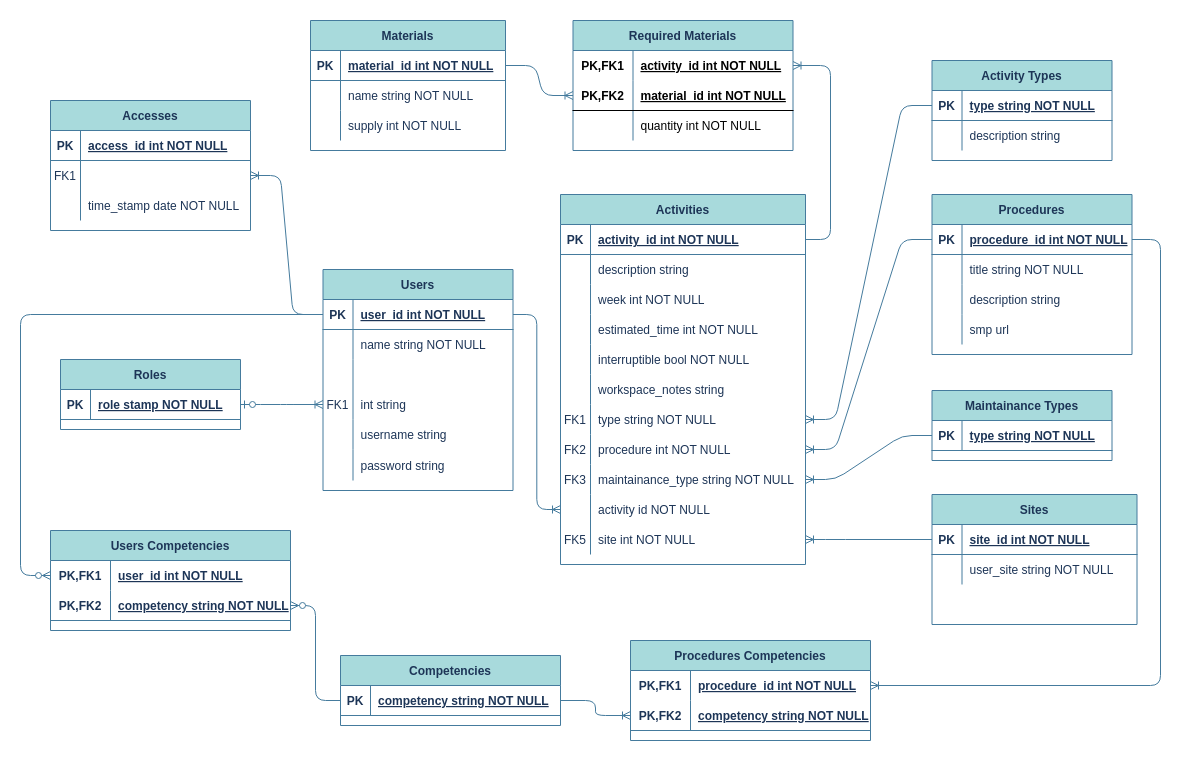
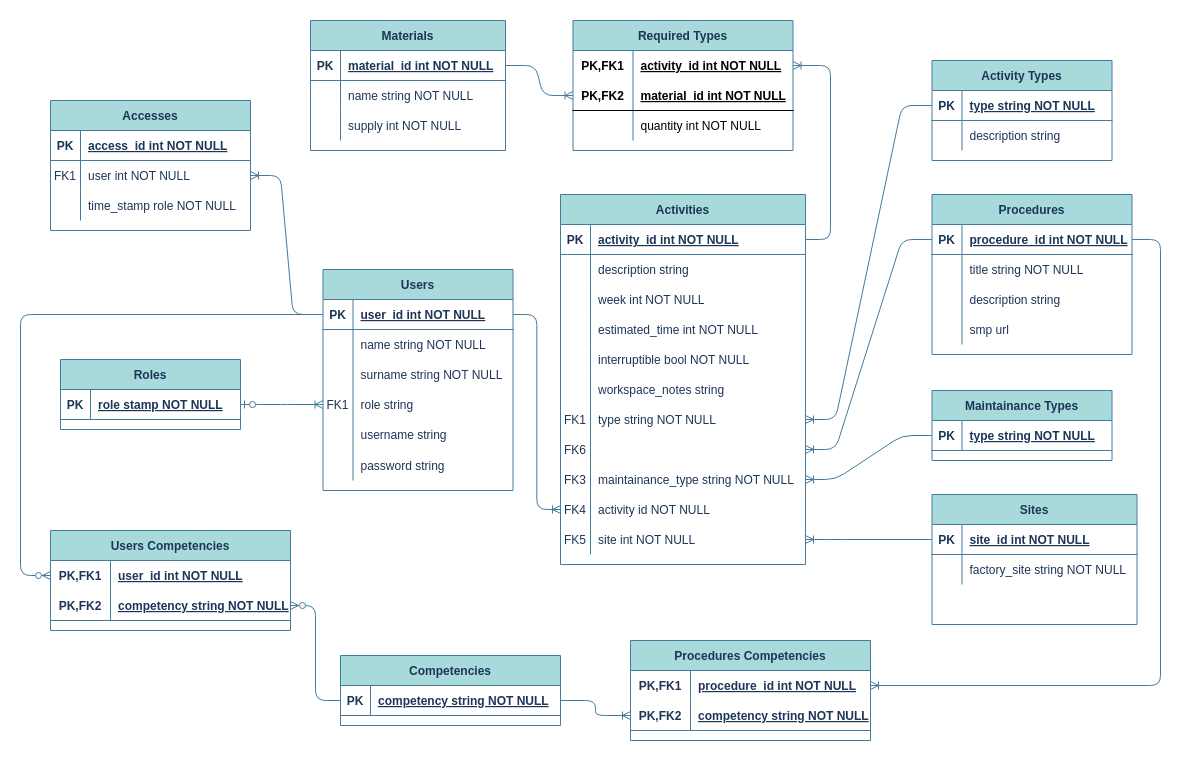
(683, 36) -> (683, 36)
none -> (166, 176)
(162, 206) -> (161, 206)
none -> (433, 375)
(389, 405) -> (393, 405)
(575, 450) -> (575, 450)
(698, 450) -> none
none -> (576, 510)
(1046, 570) -> (1056, 570)
